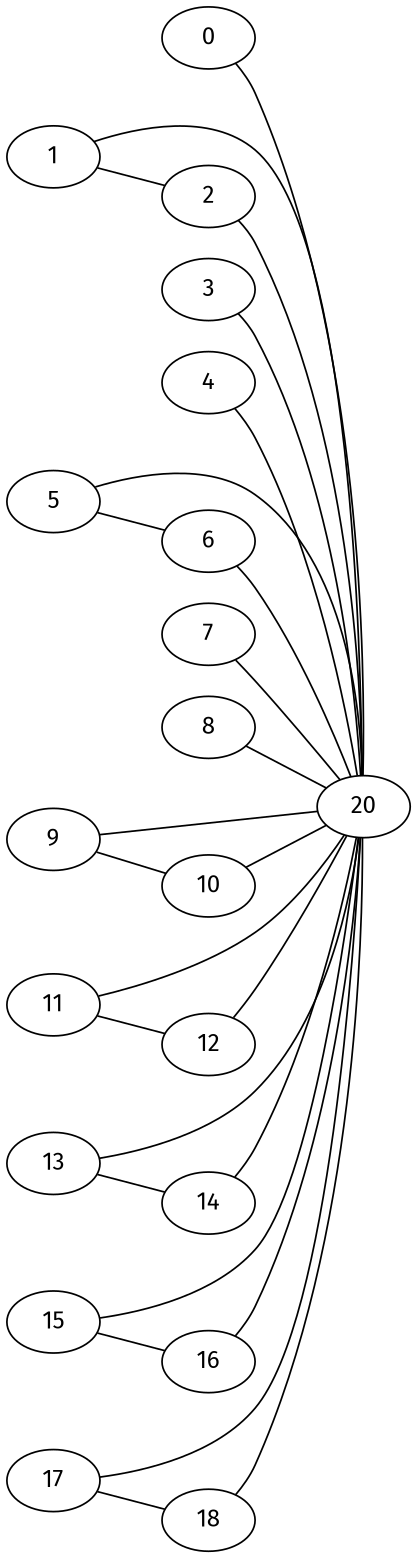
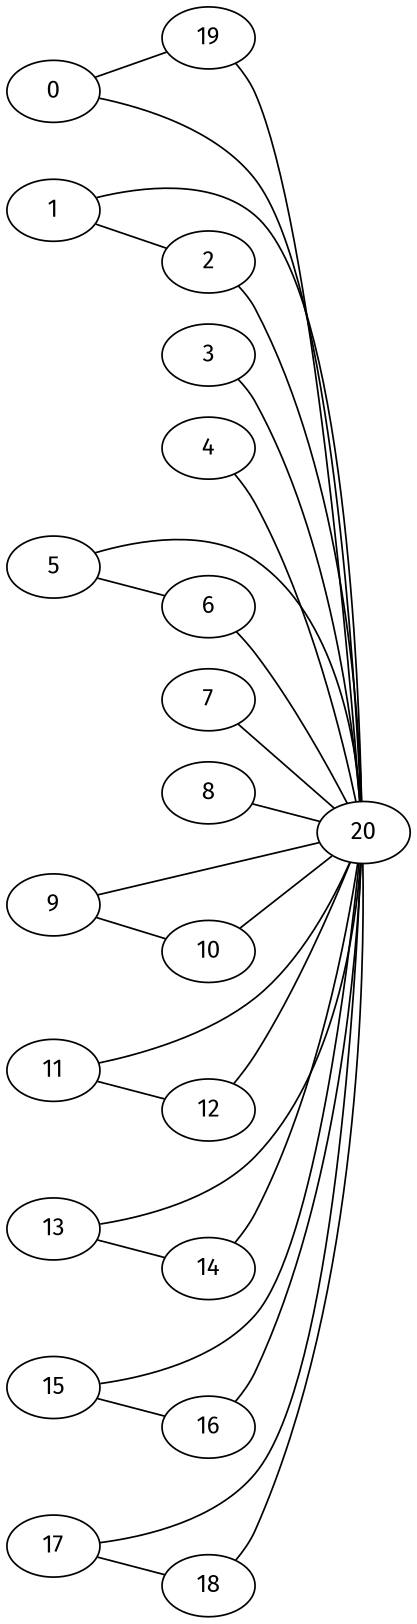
none -> (209, 38)
